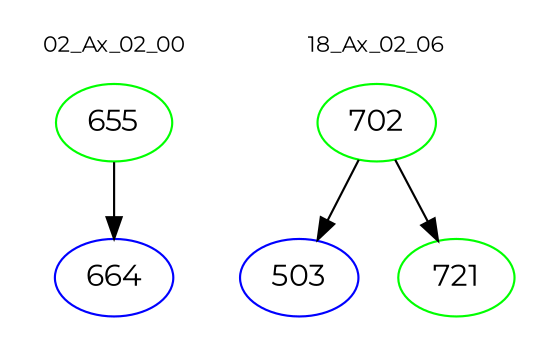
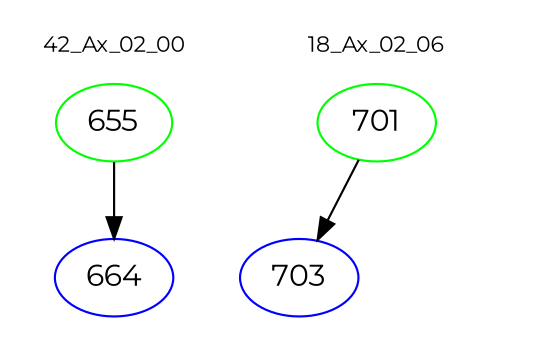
(115, 46) -> (115, 46)
(377, 123) -> (377, 123)
(299, 278) -> (299, 278)
(456, 278) -> none
